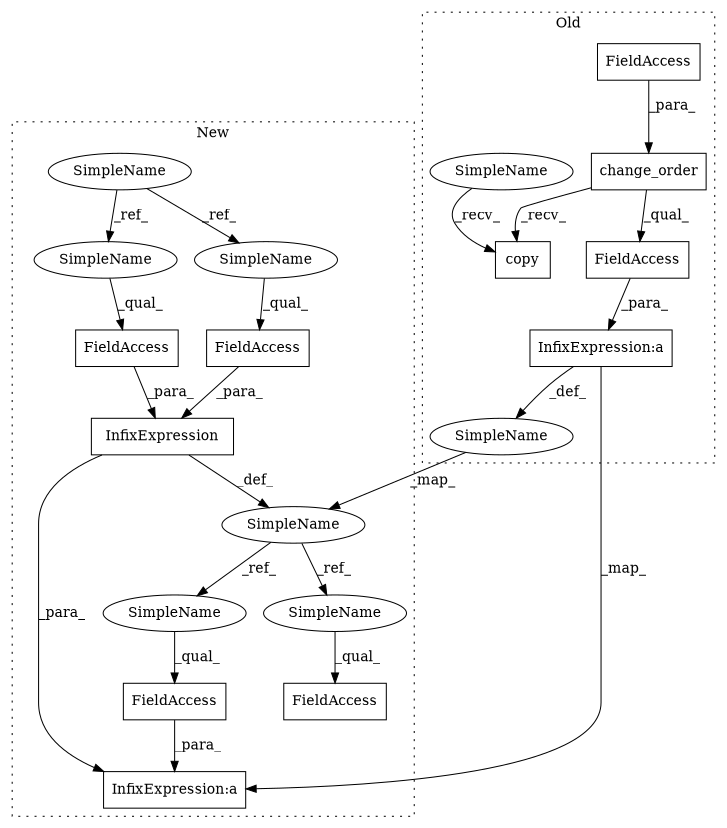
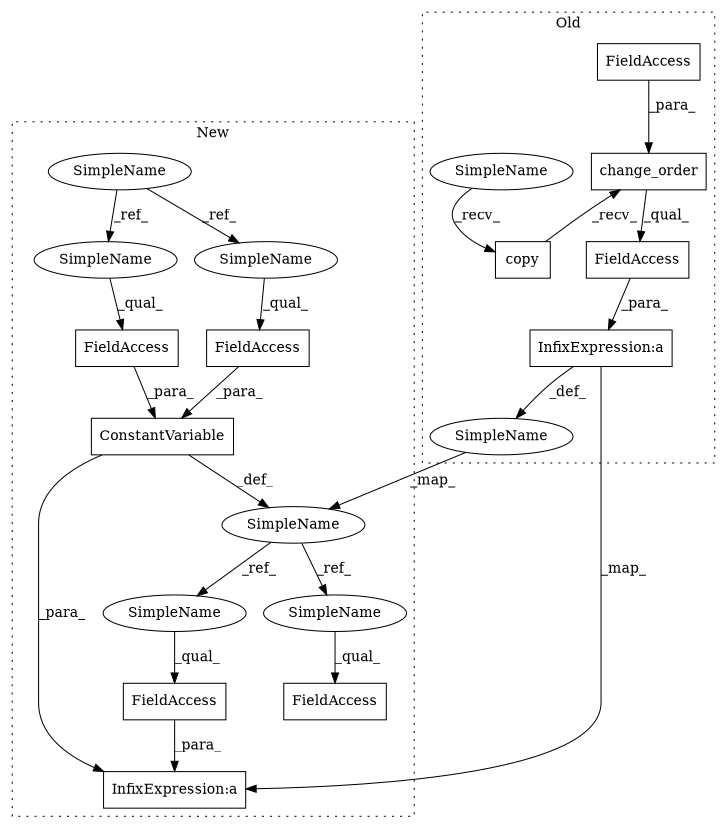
(544, 201) -> (578, 218)
(162, 437) -> (162, 437)
